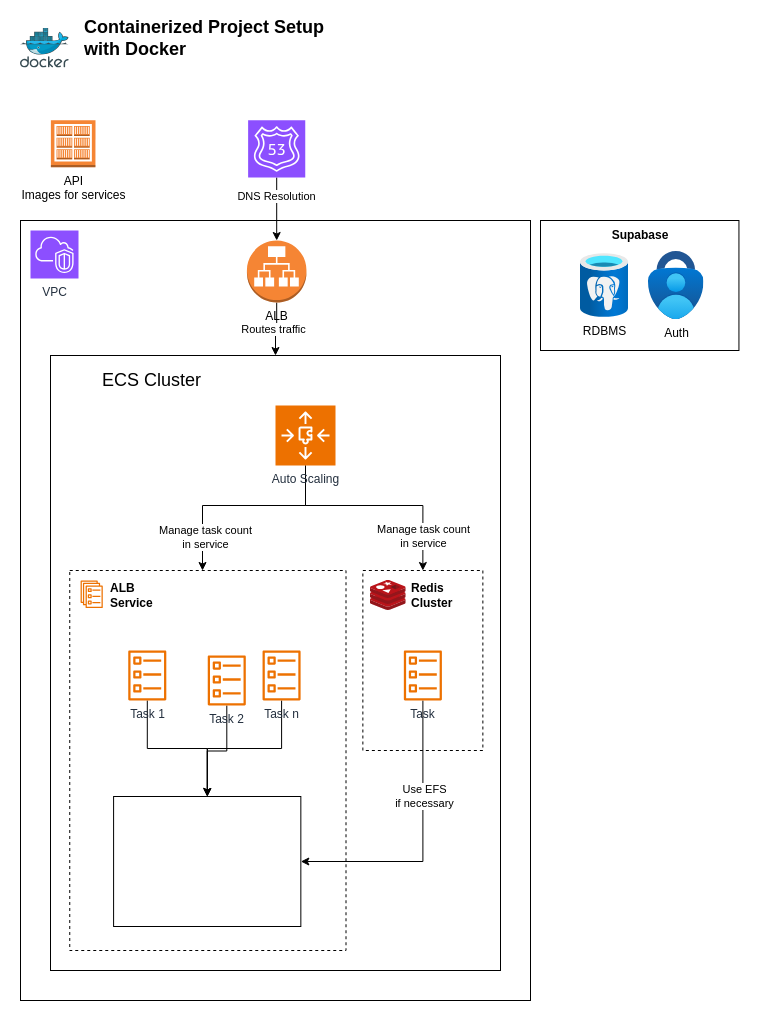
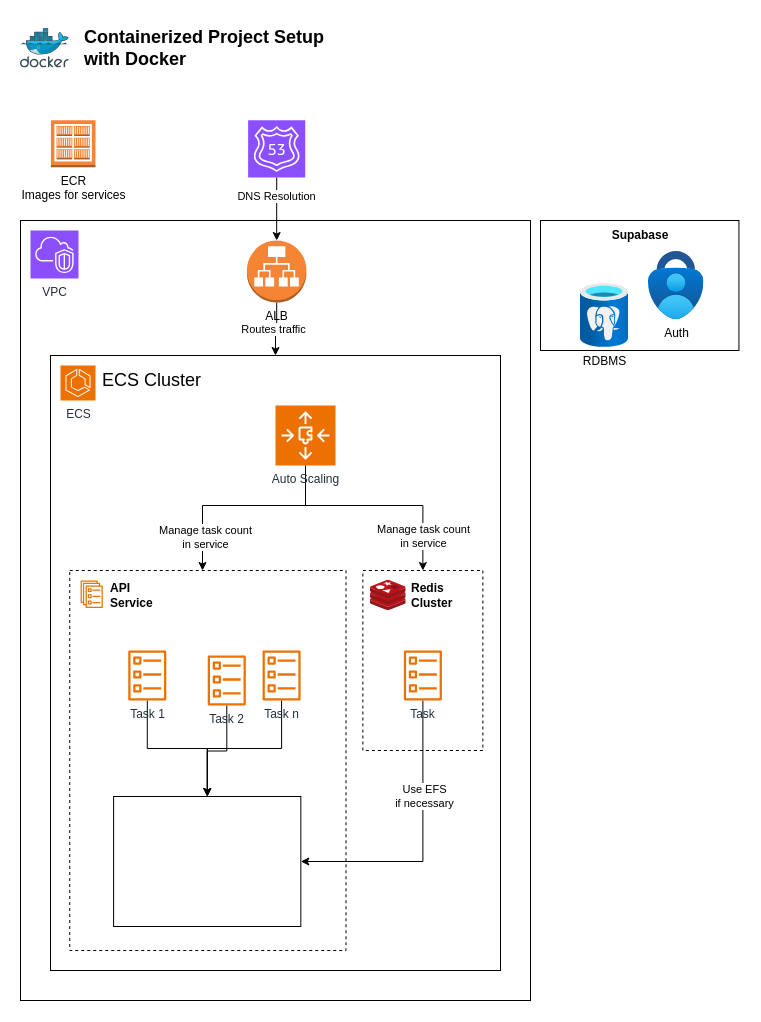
(207, 38) -> (207, 48)
(74, 189) -> (74, 189)
(605, 286) -> (605, 316)
none -> (78, 383)
(132, 596) -> (132, 596)
